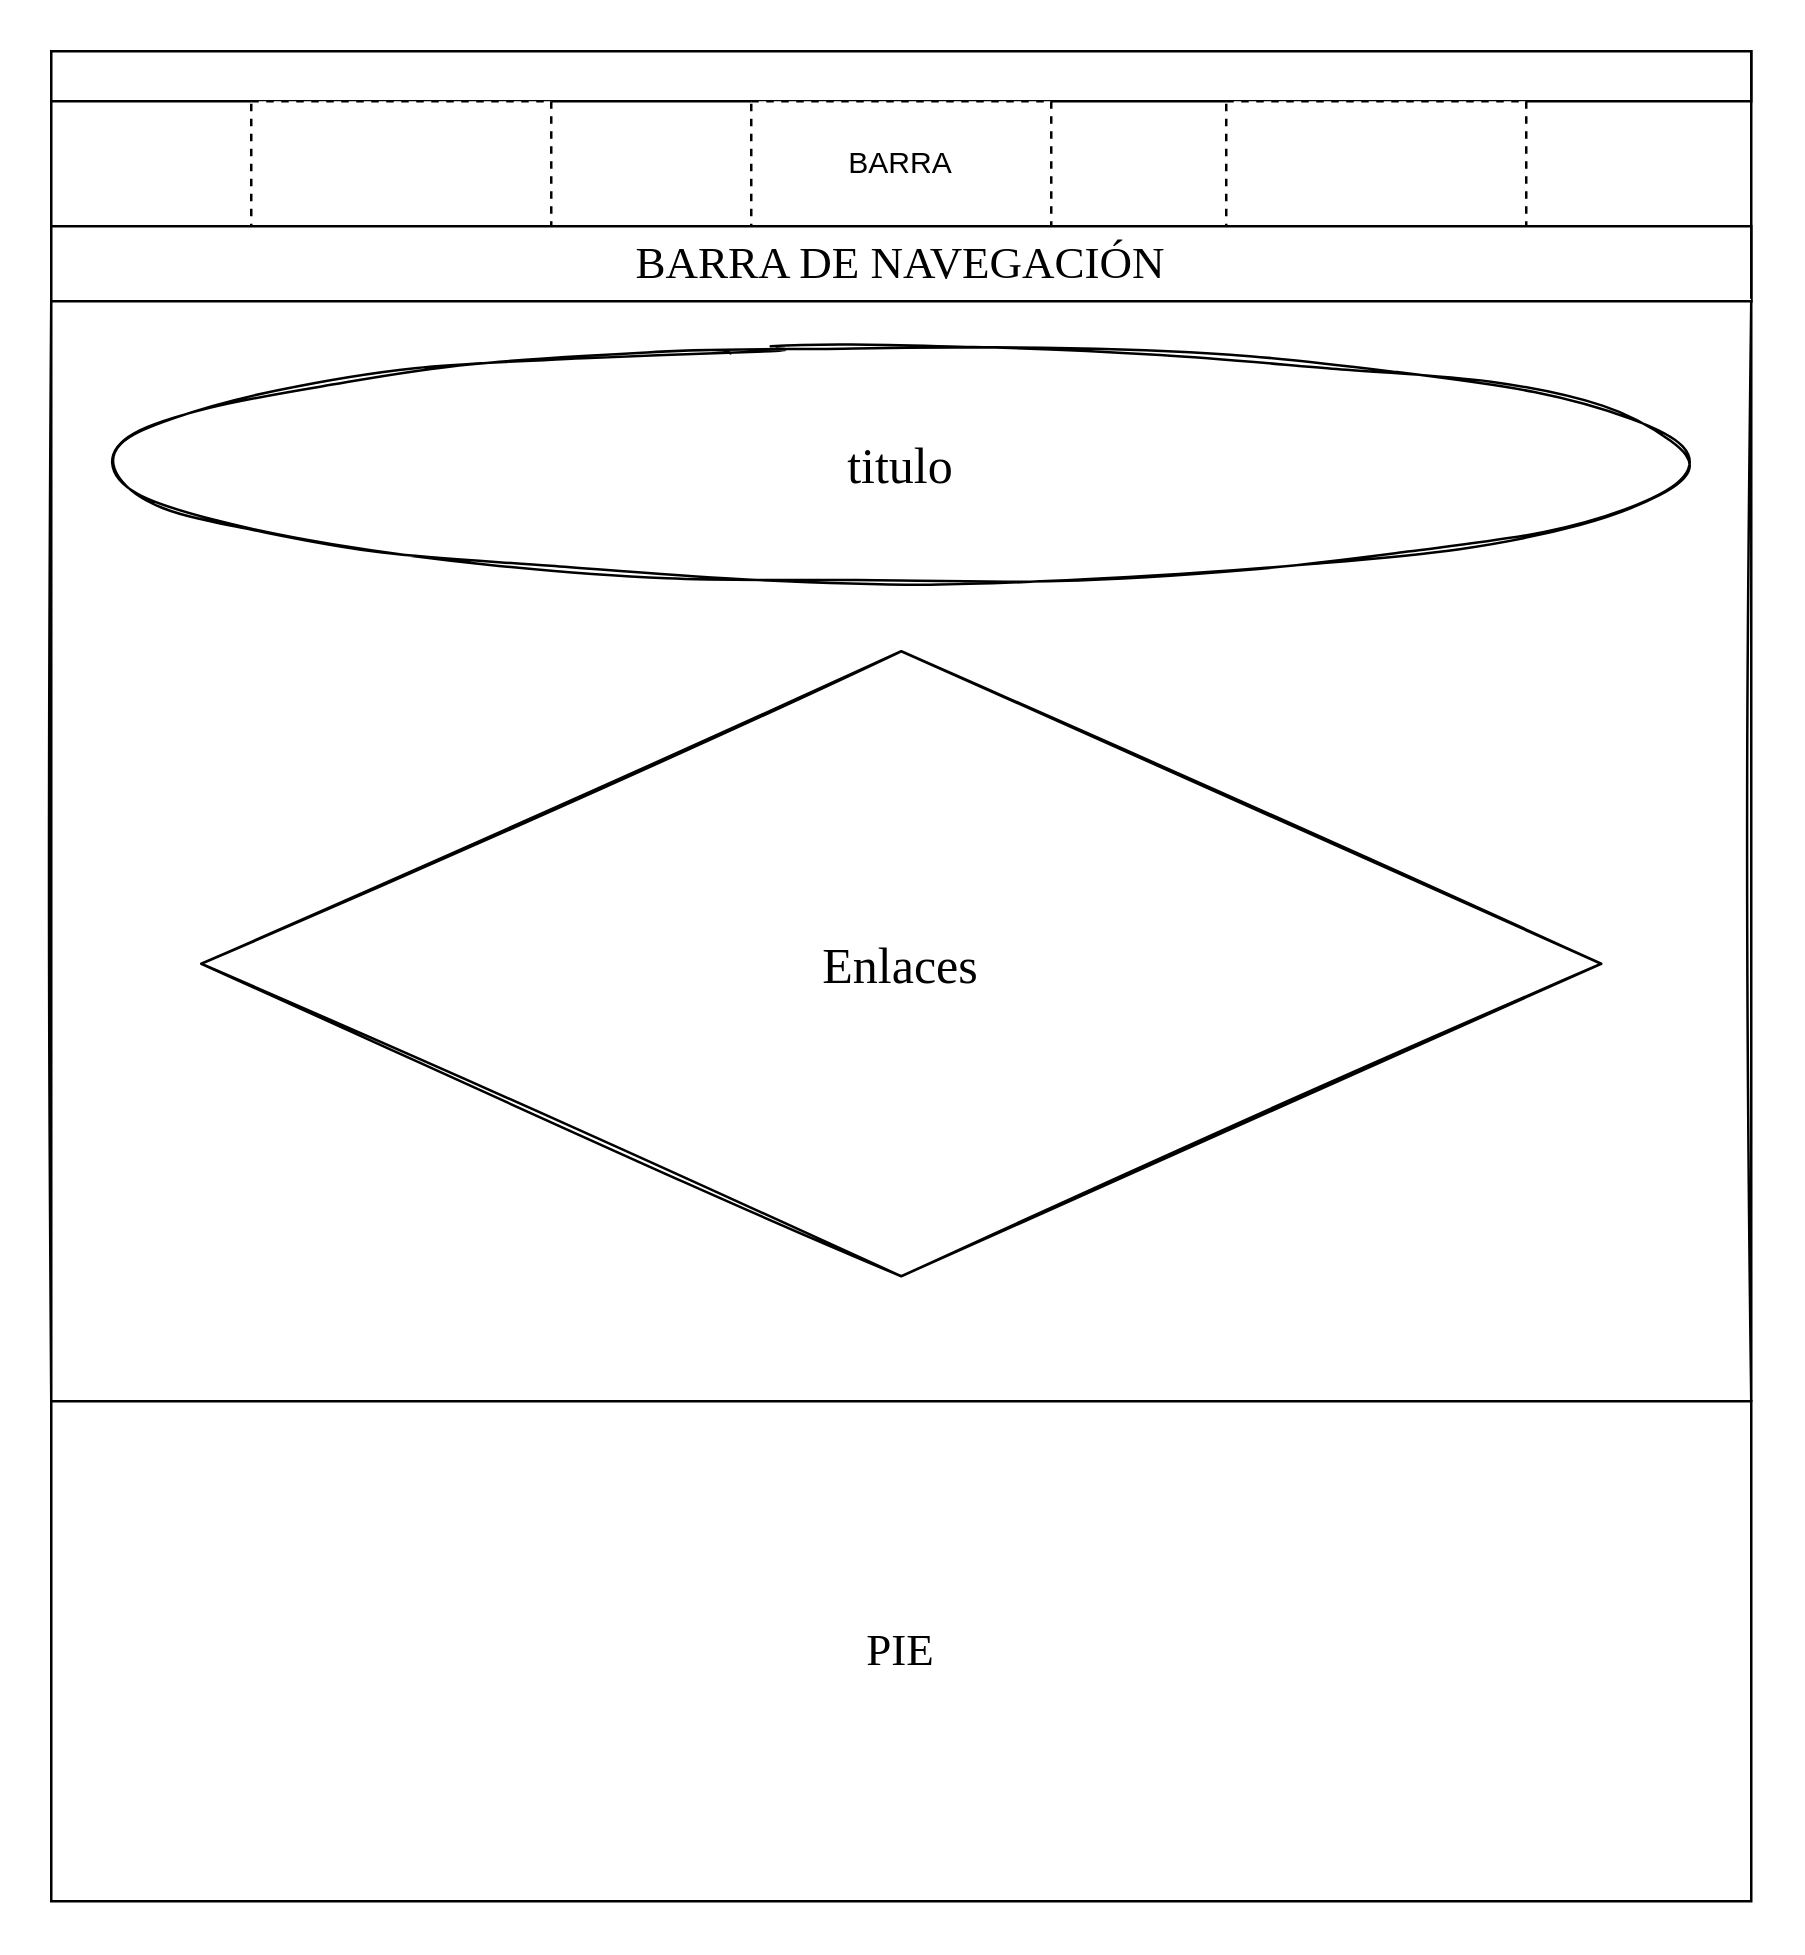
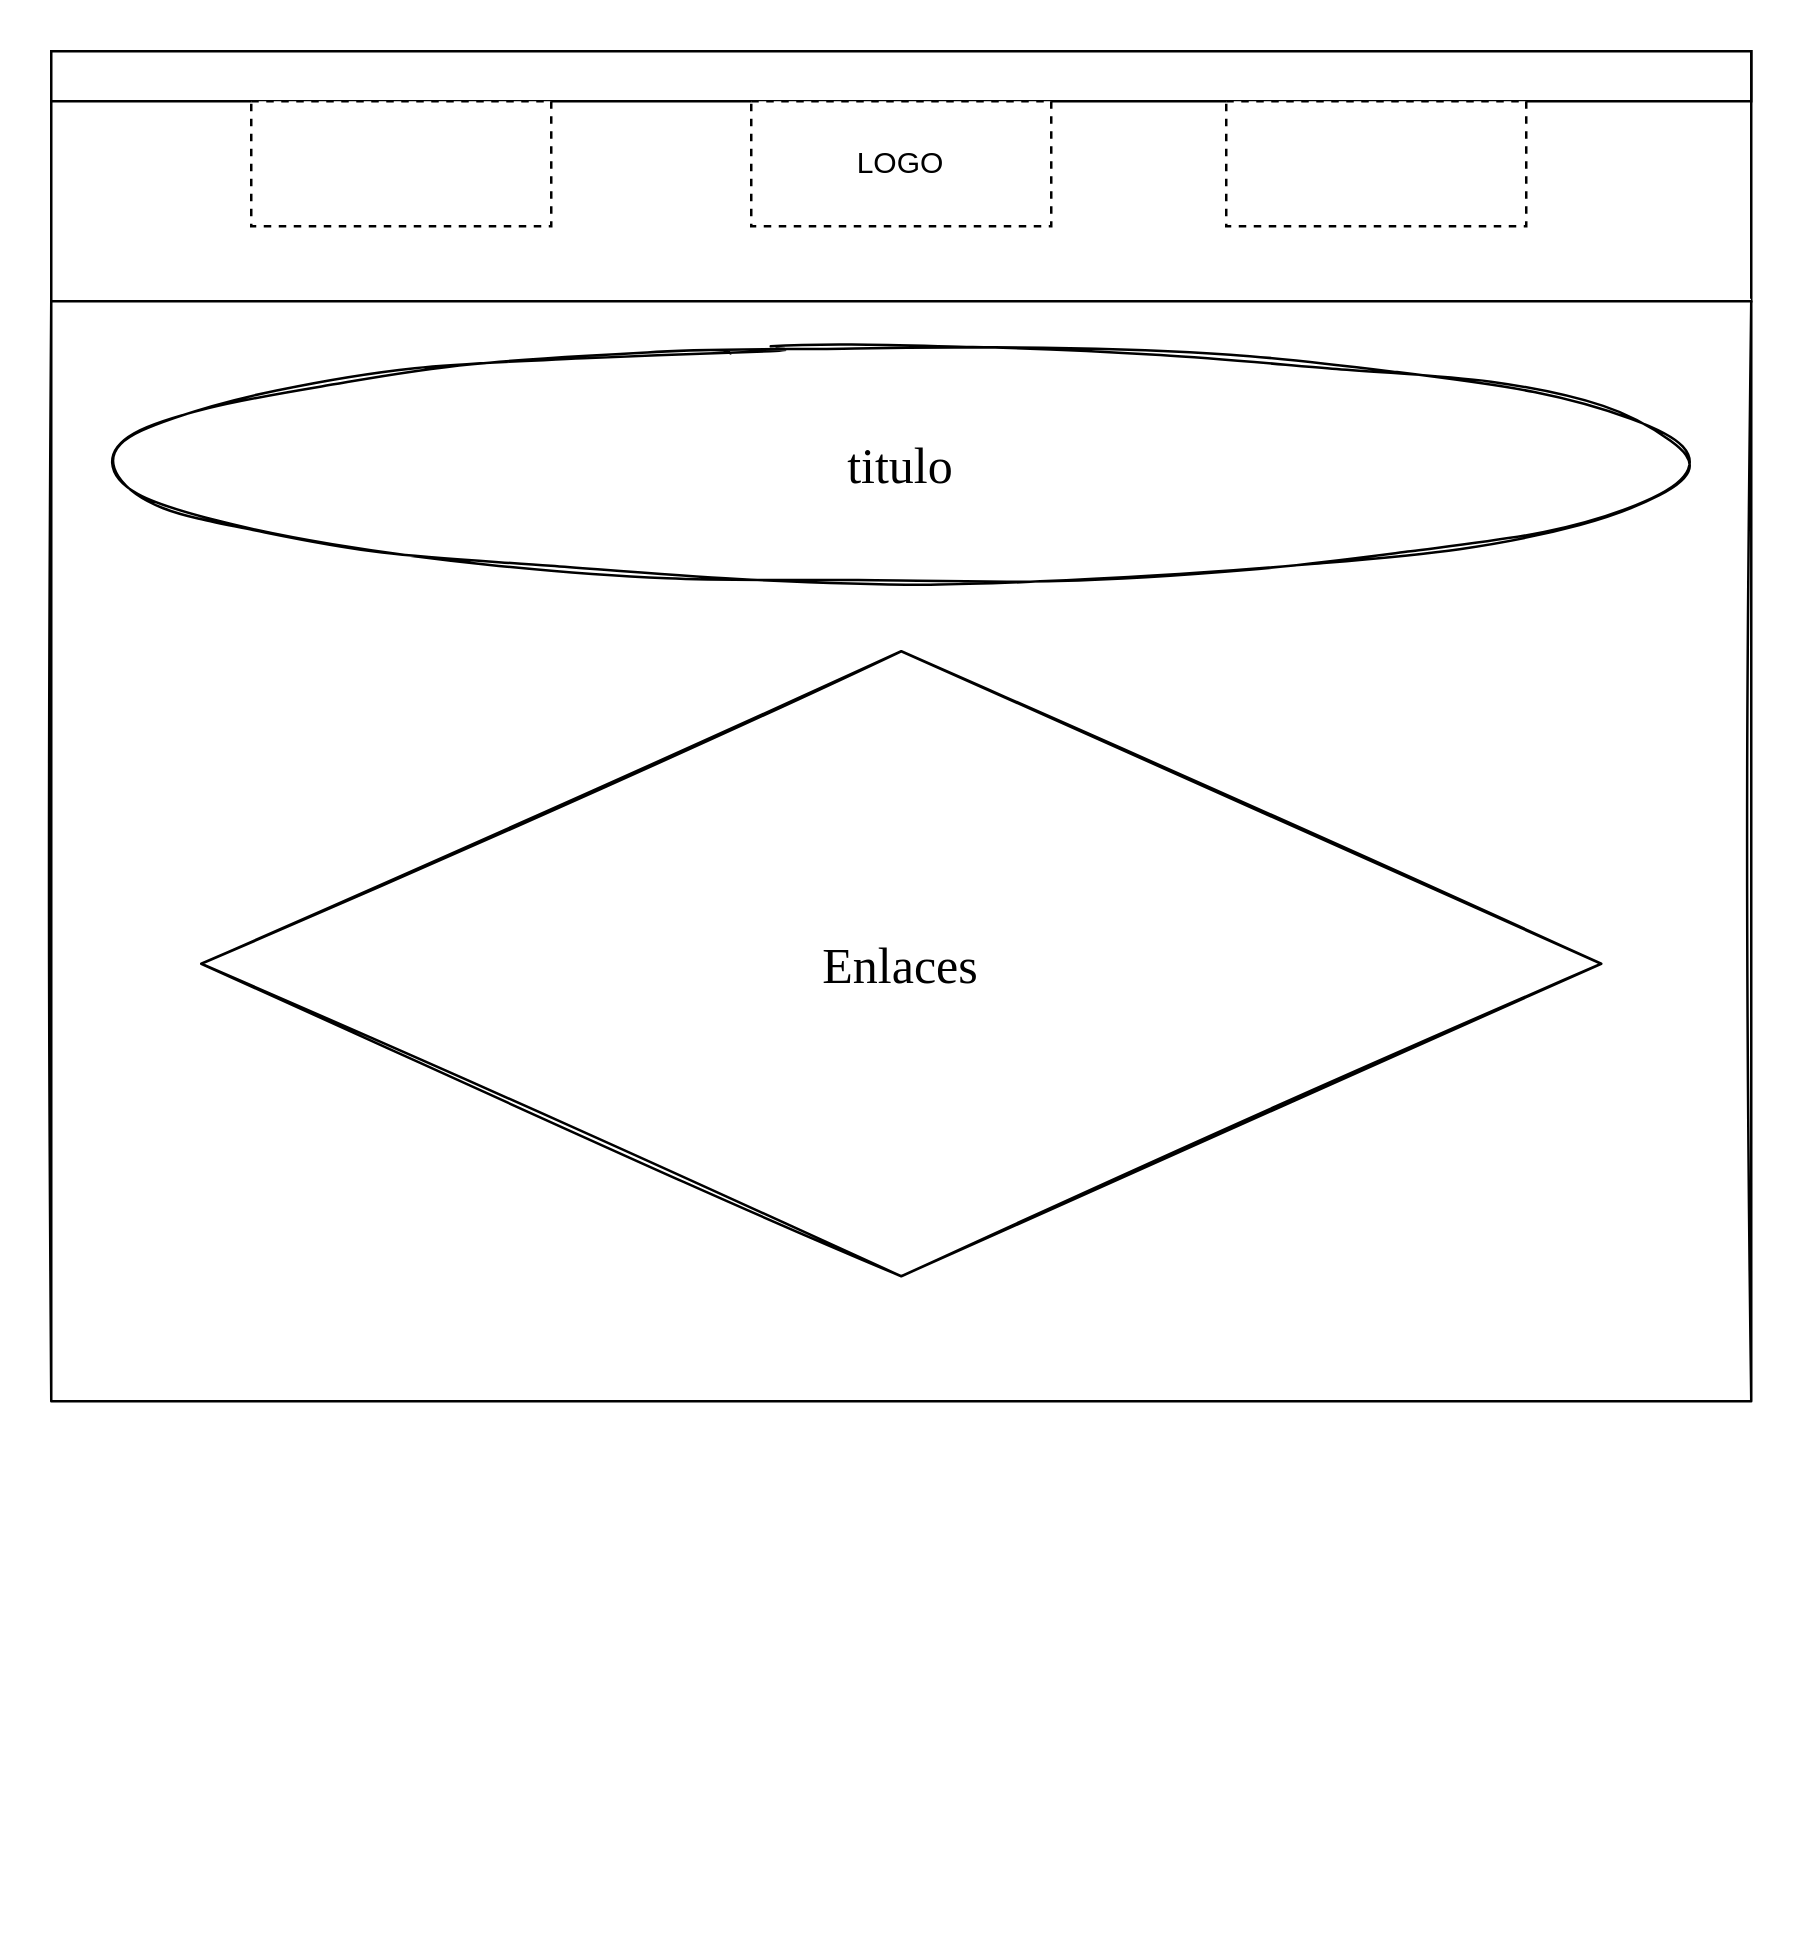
(901, 164) -> (901, 164)
(901, 264) -> none
(901, 1651) -> none
